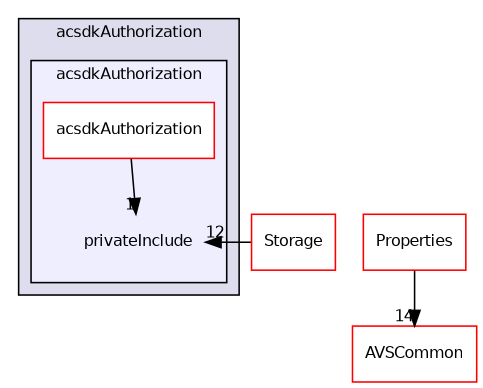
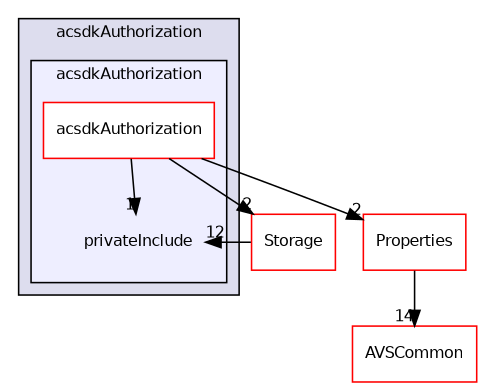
none -> (205, 182)
none -> (275, 186)
